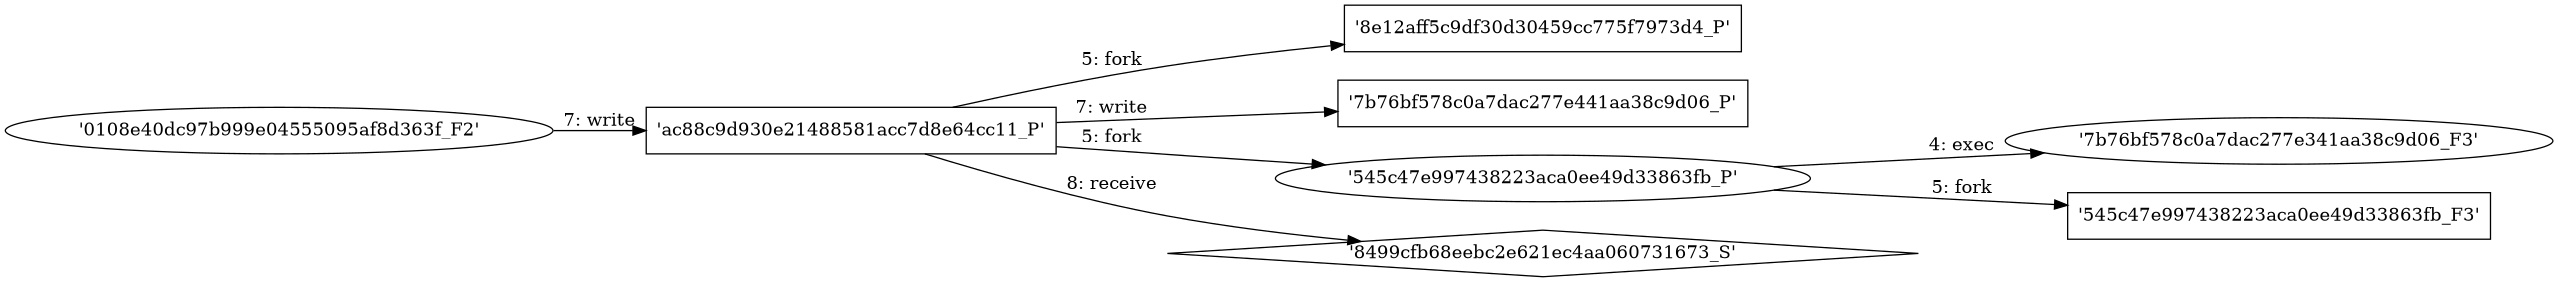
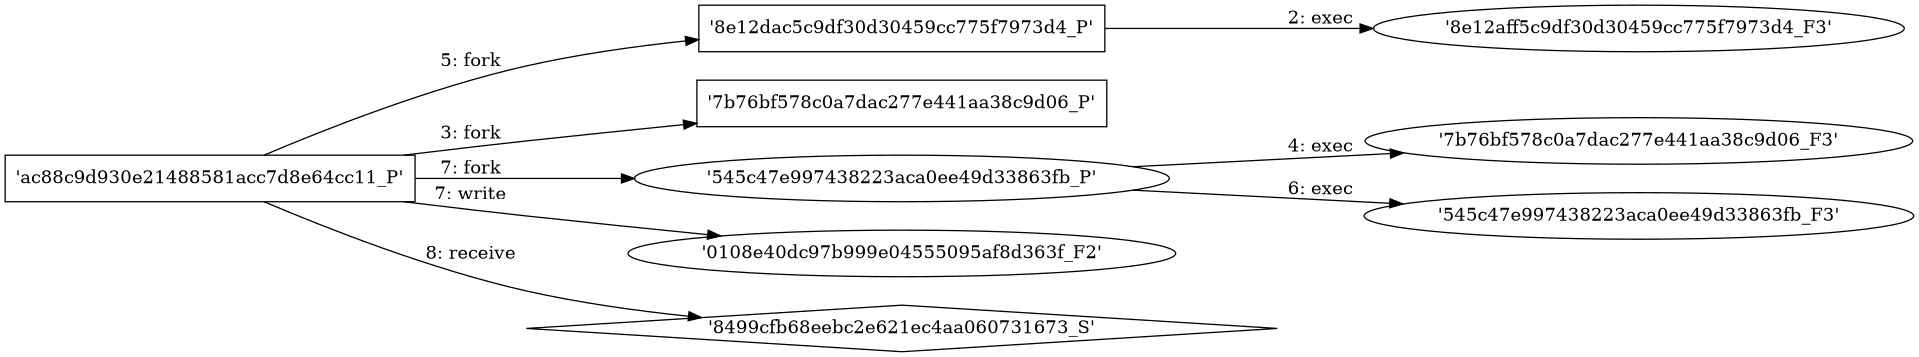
(1543, 28) -> (902, 28)
none -> (1639, 28)
(1112, 108) -> (471, 134)
(593, 131) -> (556, 219)
(1112, 138) -> (471, 169)
(2279, 141) -> (1639, 141)
(1962, 188) -> (1321, 189)
(2279, 216) -> (1639, 216)
